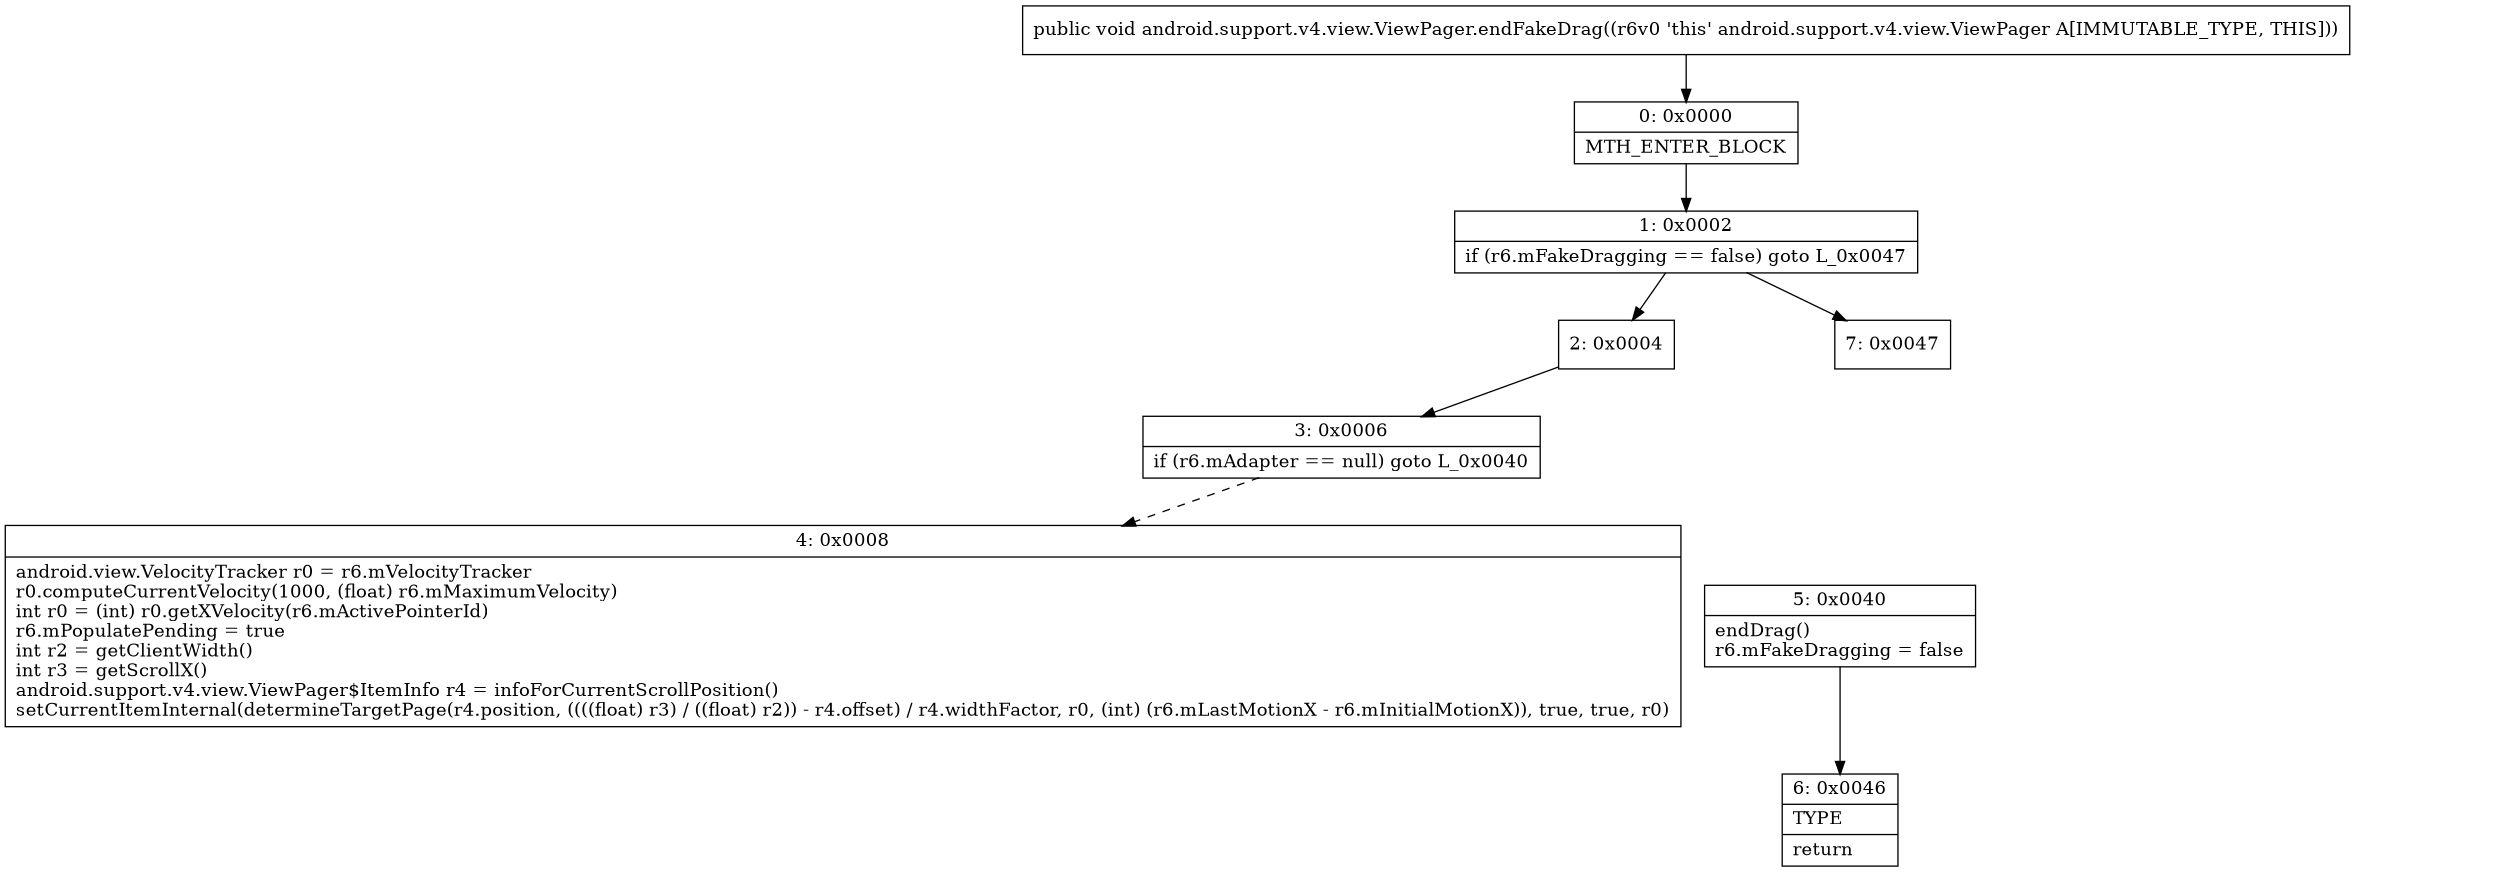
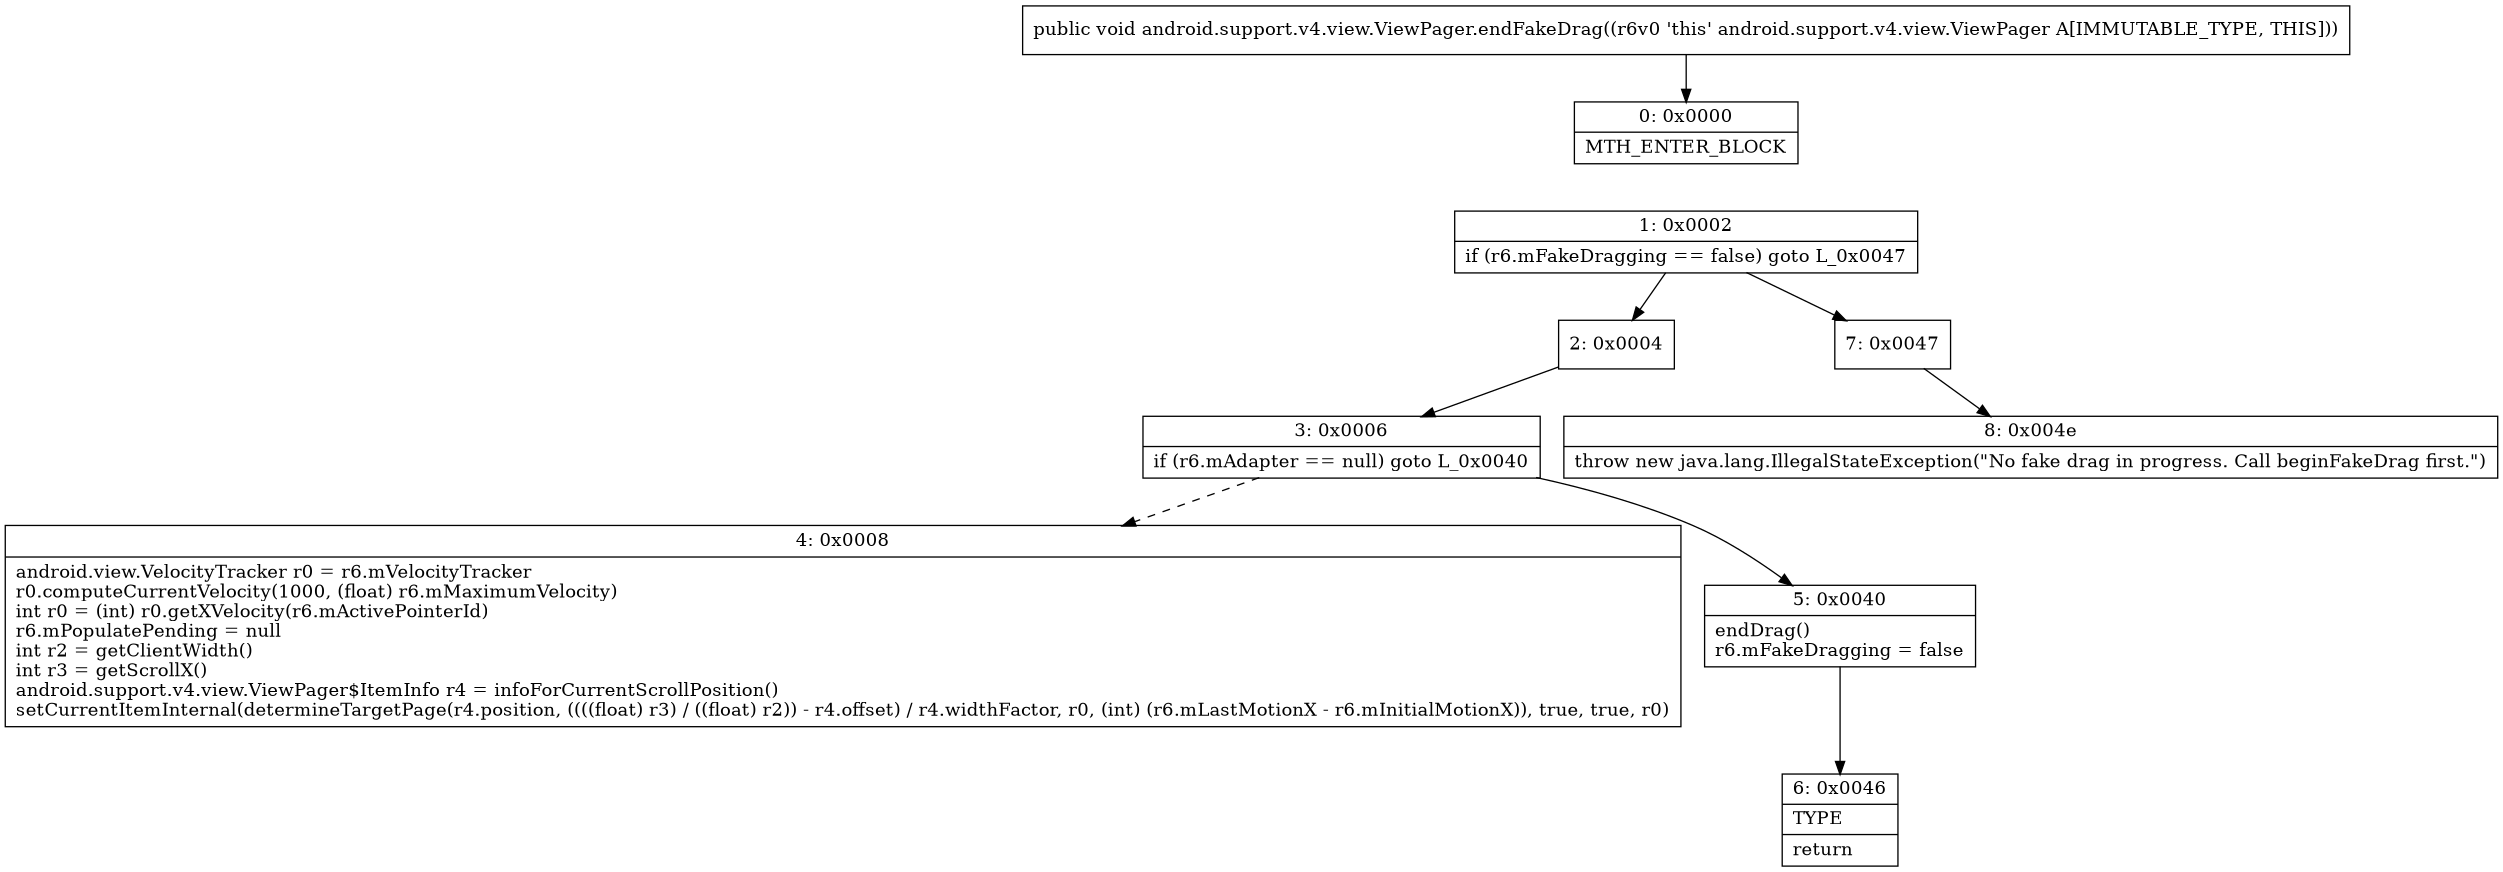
(1686, 181) -> none
none -> (2031, 447)
none -> (1665, 514)
(151, 631) -> (149, 631)
